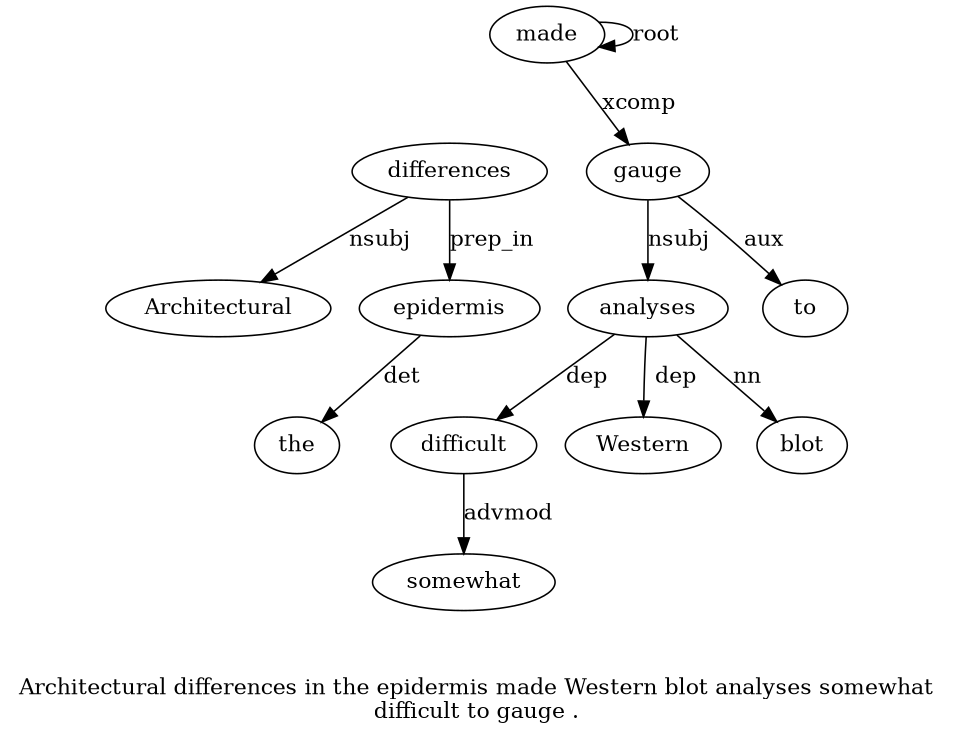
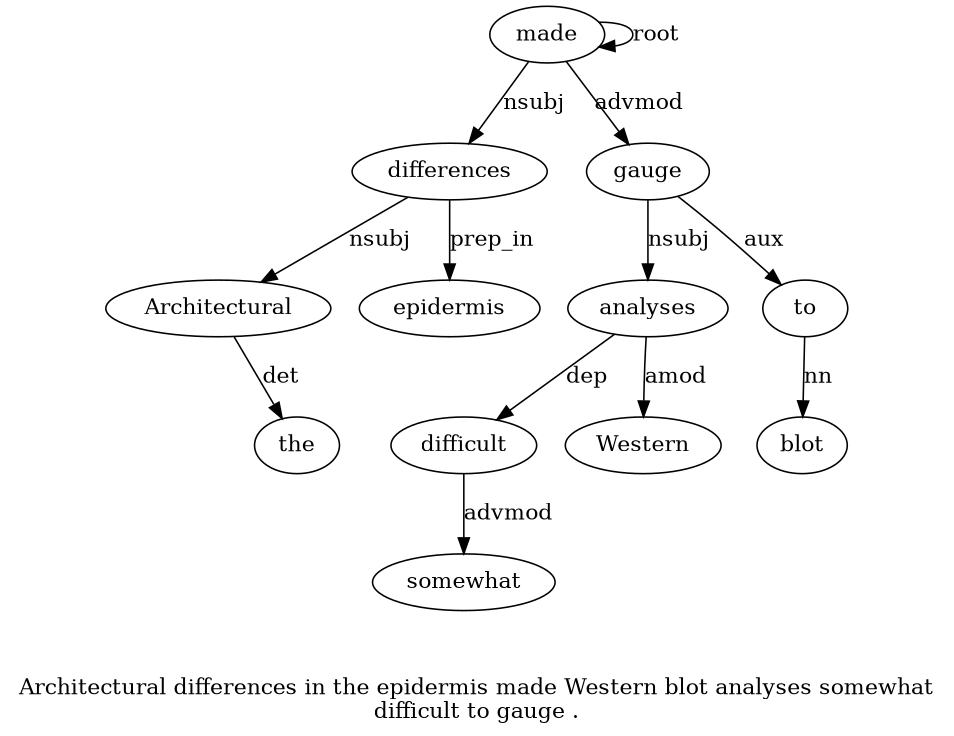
none -> (503, 96)
(639, 103) -> (639, 103)
(721, 373) -> (804, 369)
(377, 374) -> (254, 371)
(676, 377) -> (676, 377)
